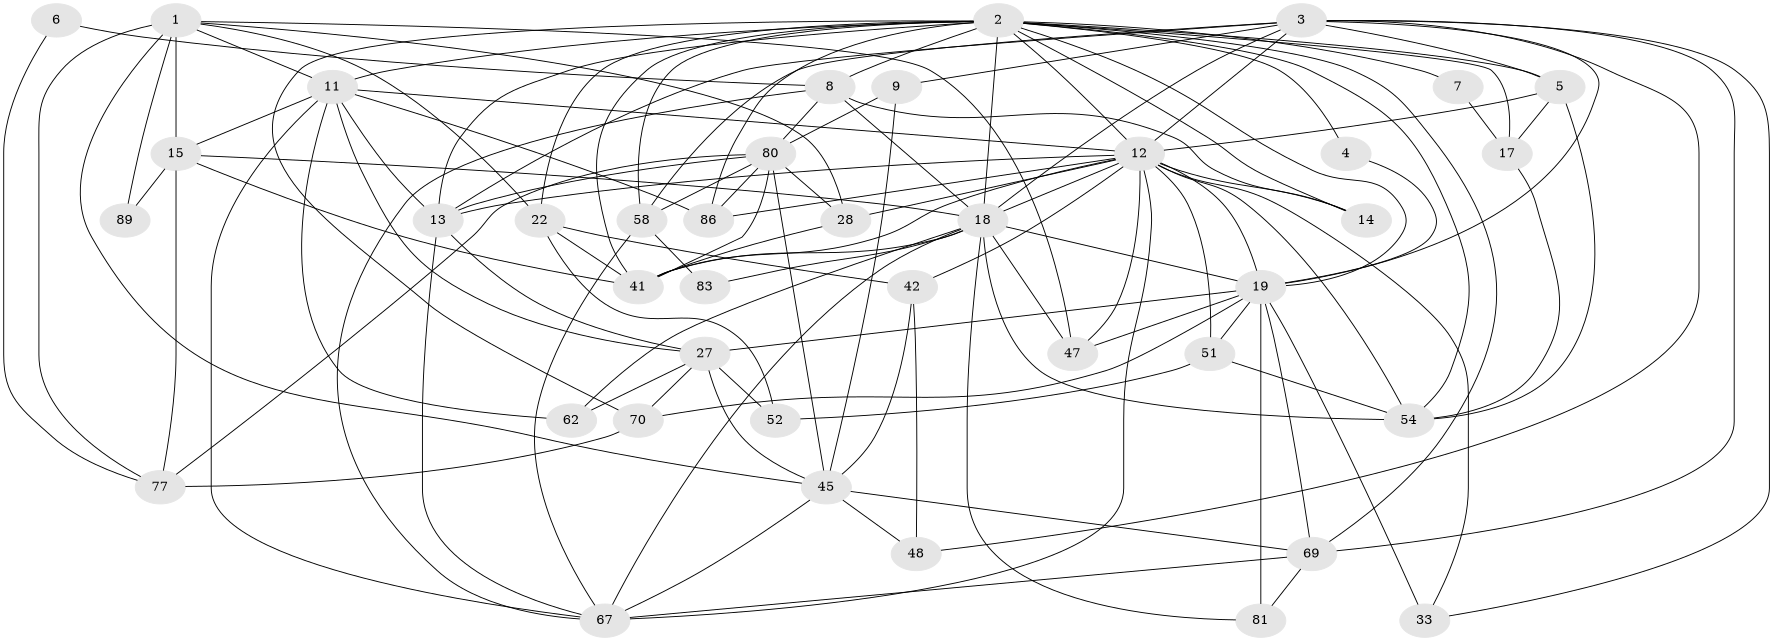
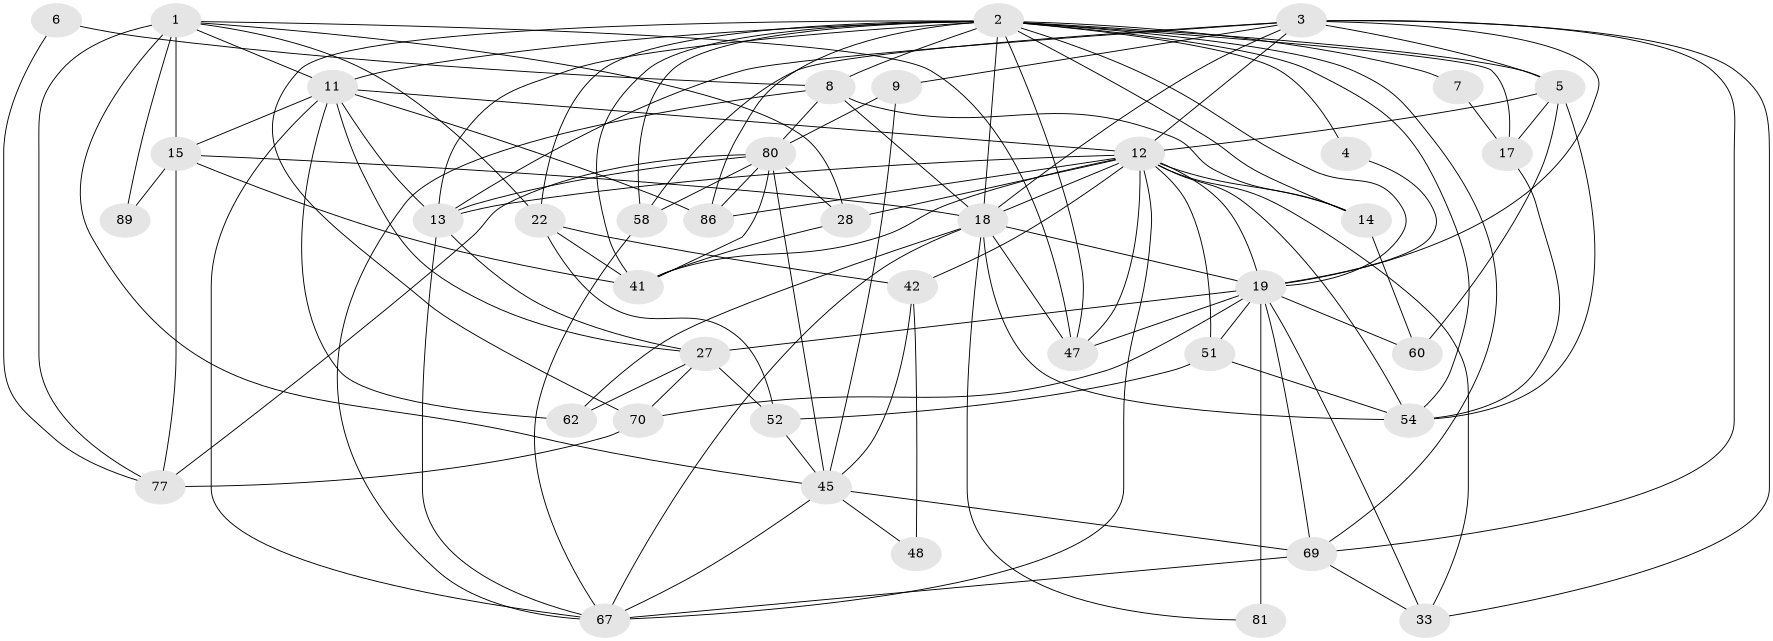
(1072, 85) -> (1066, 198)
(849, 252) -> none
(705, 287) -> none
none -> (1417, 354)
(1611, 388) -> none
(742, 437) -> (801, 454)
(1286, 587) -> (1368, 587)
